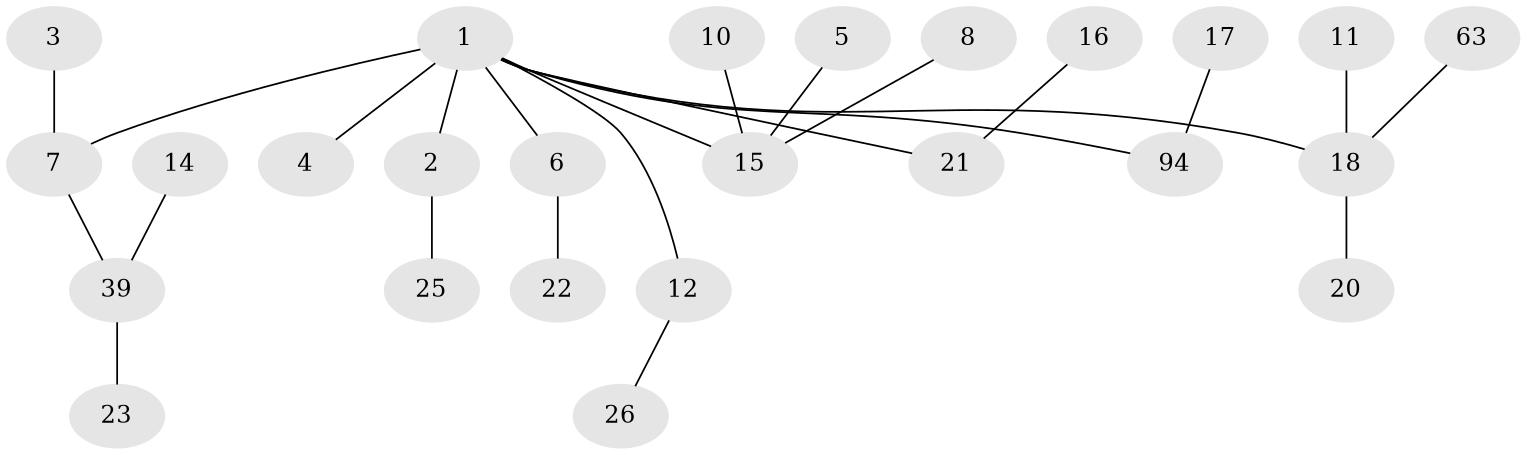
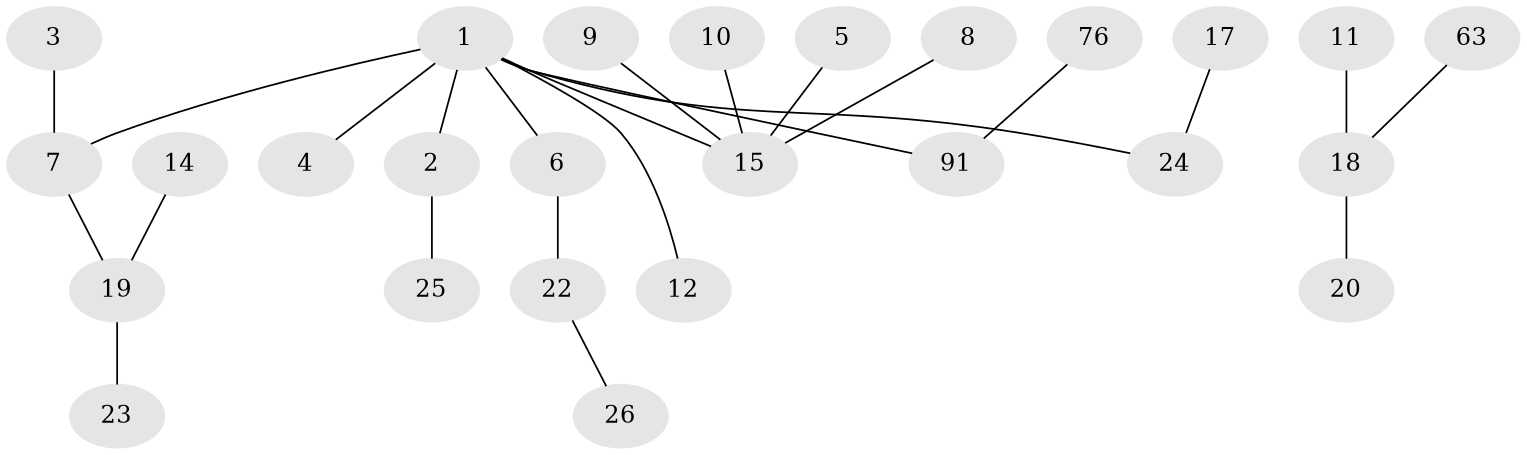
none -> (591, 38)
(1095, 38) -> (1095, 38)
(942, 110) -> none
(956, 164) -> (956, 164)
(1175, 164) -> (1175, 164)
(117, 290) -> (117, 290)
(652, 353) -> (589, 353)
